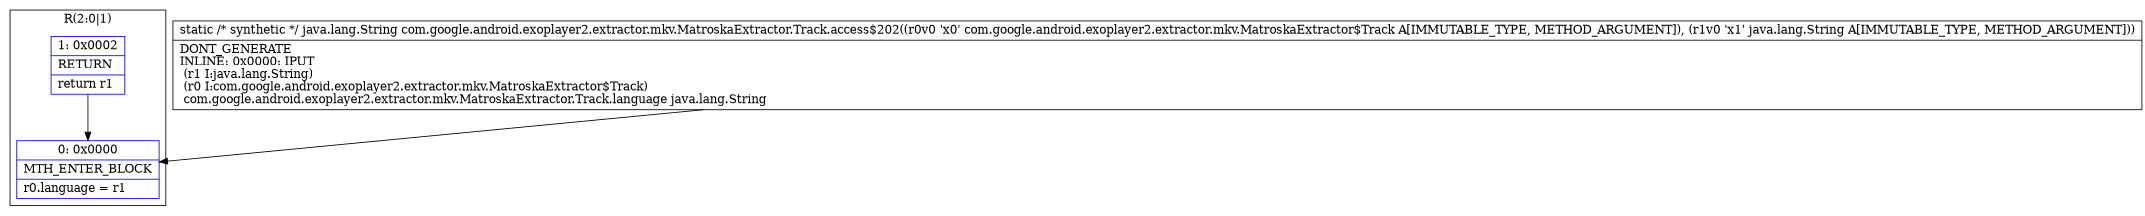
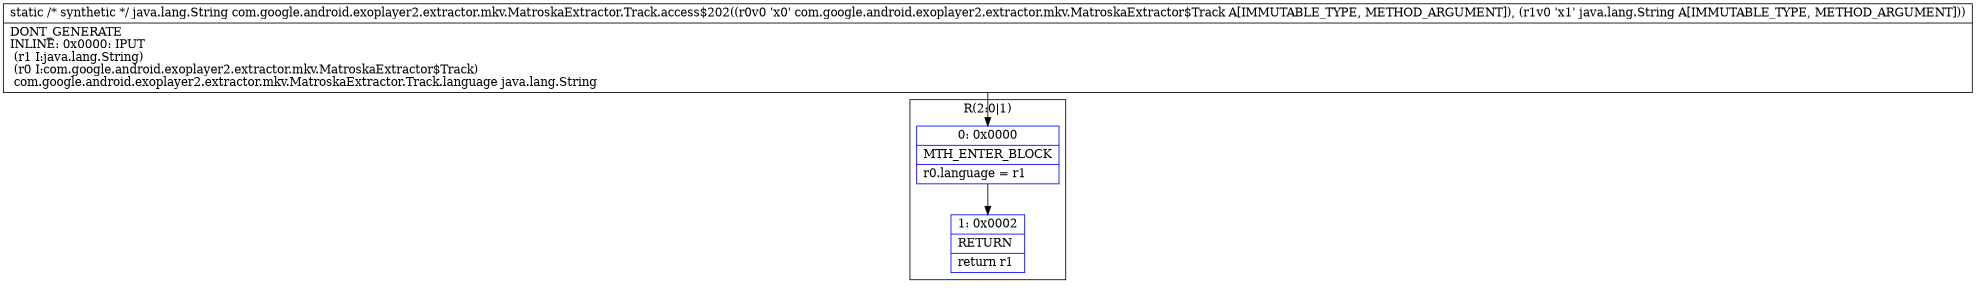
(88, 113) -> (988, 195)
